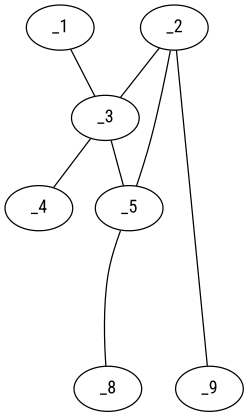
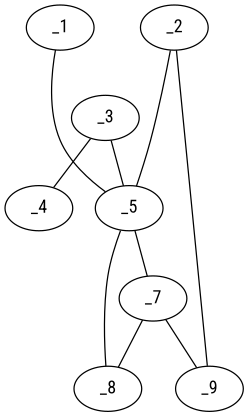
(83, 73) -> (56, 130)
(140, 73) -> none
none -> (153, 298)
